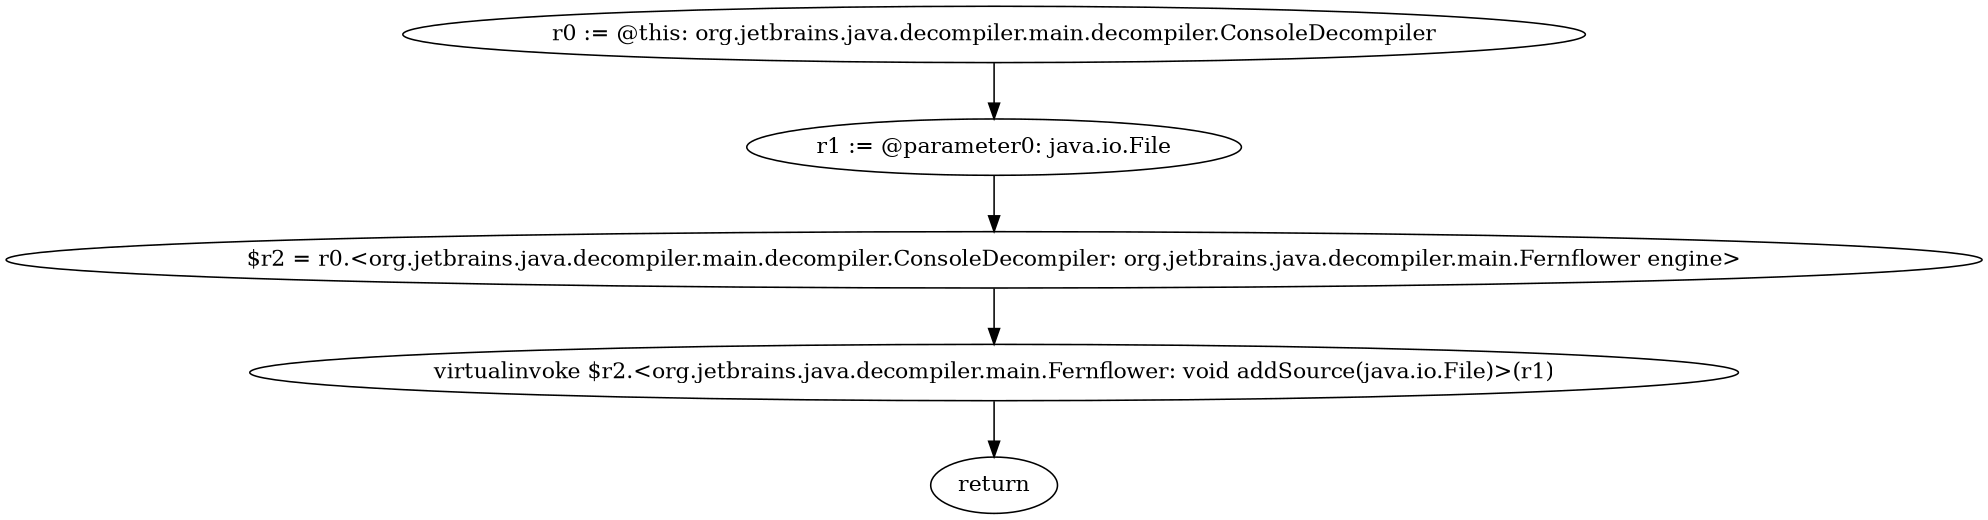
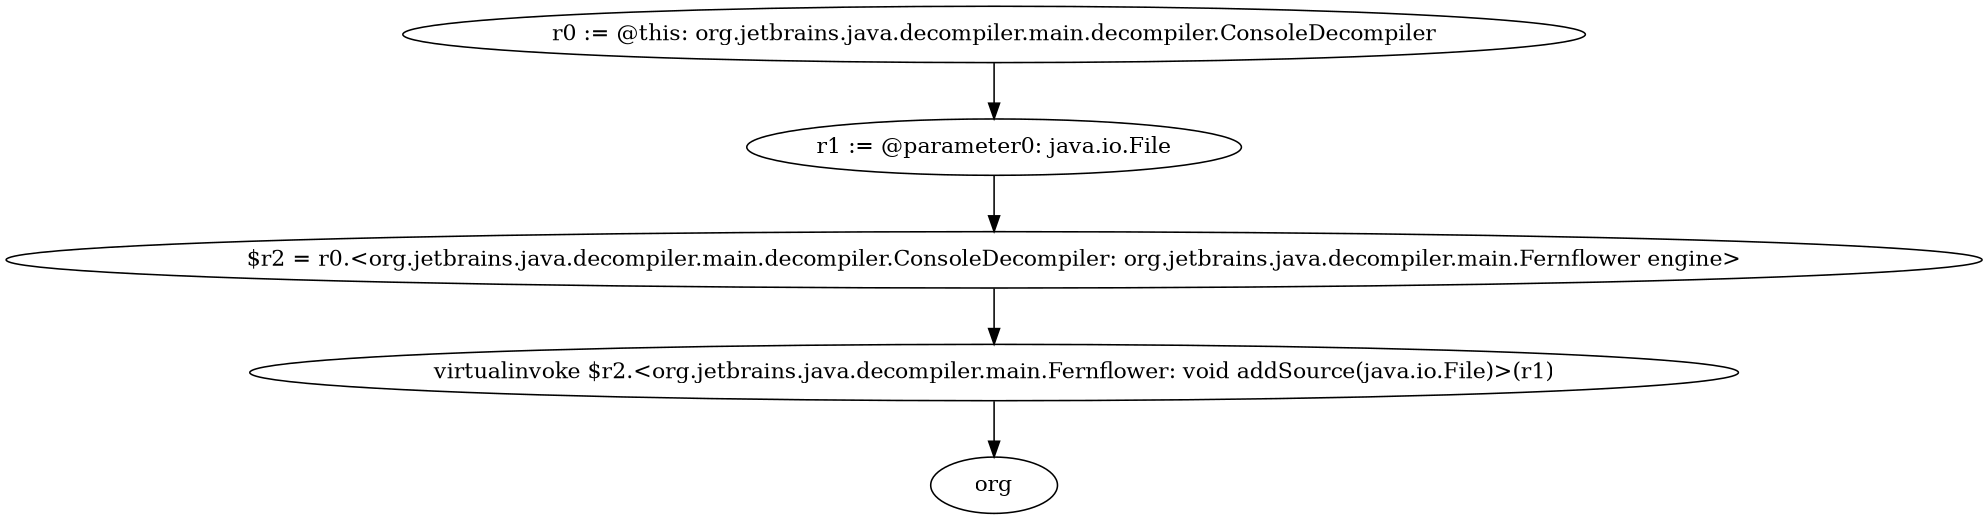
(994, 485) -> (994, 485)
